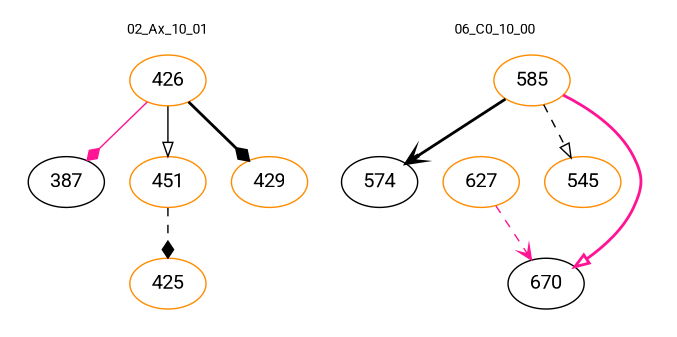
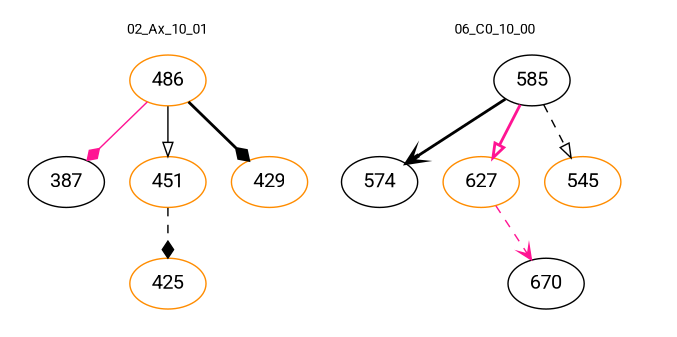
(168, 80) -> (168, 80)
(532, 80) -> (532, 80)
(639, 170) -> (510, 125)
